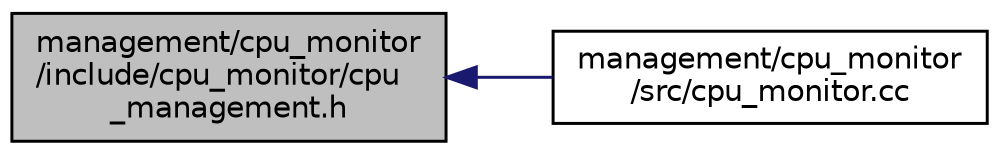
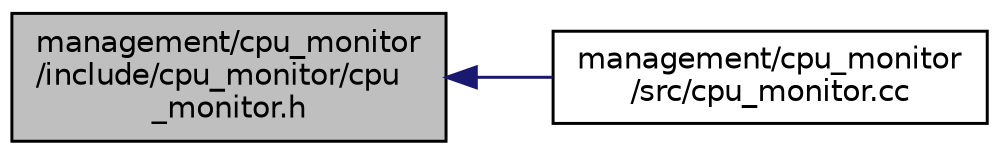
(229, 77) -> (229, 77)
